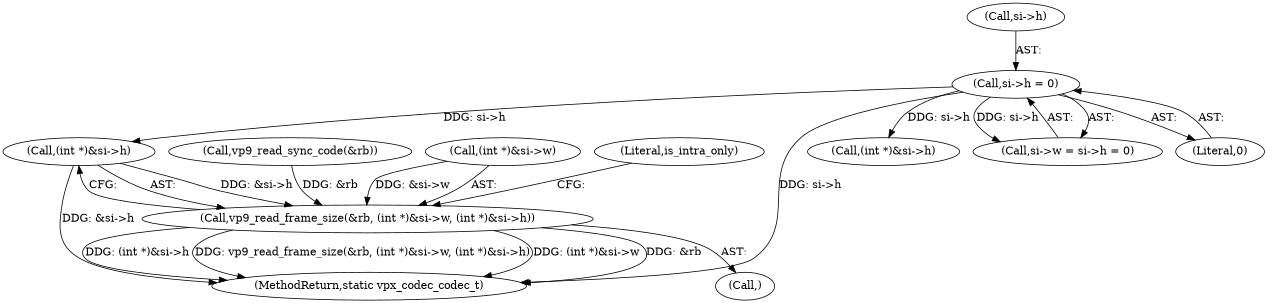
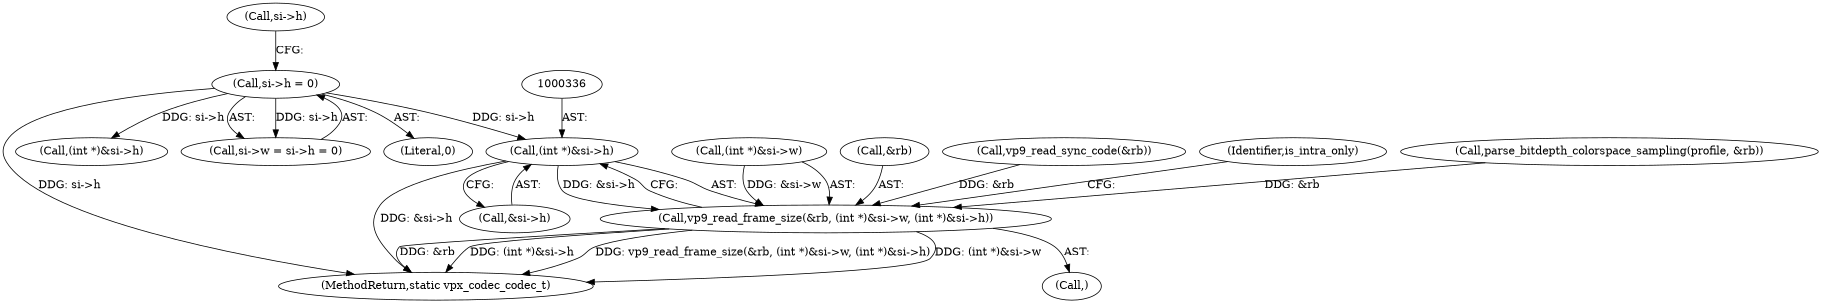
(1031, 51) -> (292, 51)
none -> (562, 84)
(1152, 102) -> none
(679, 152) -> (1293, 152)
none -> (885, 152)
none -> (1609, 152)
none -> (515, 219)
